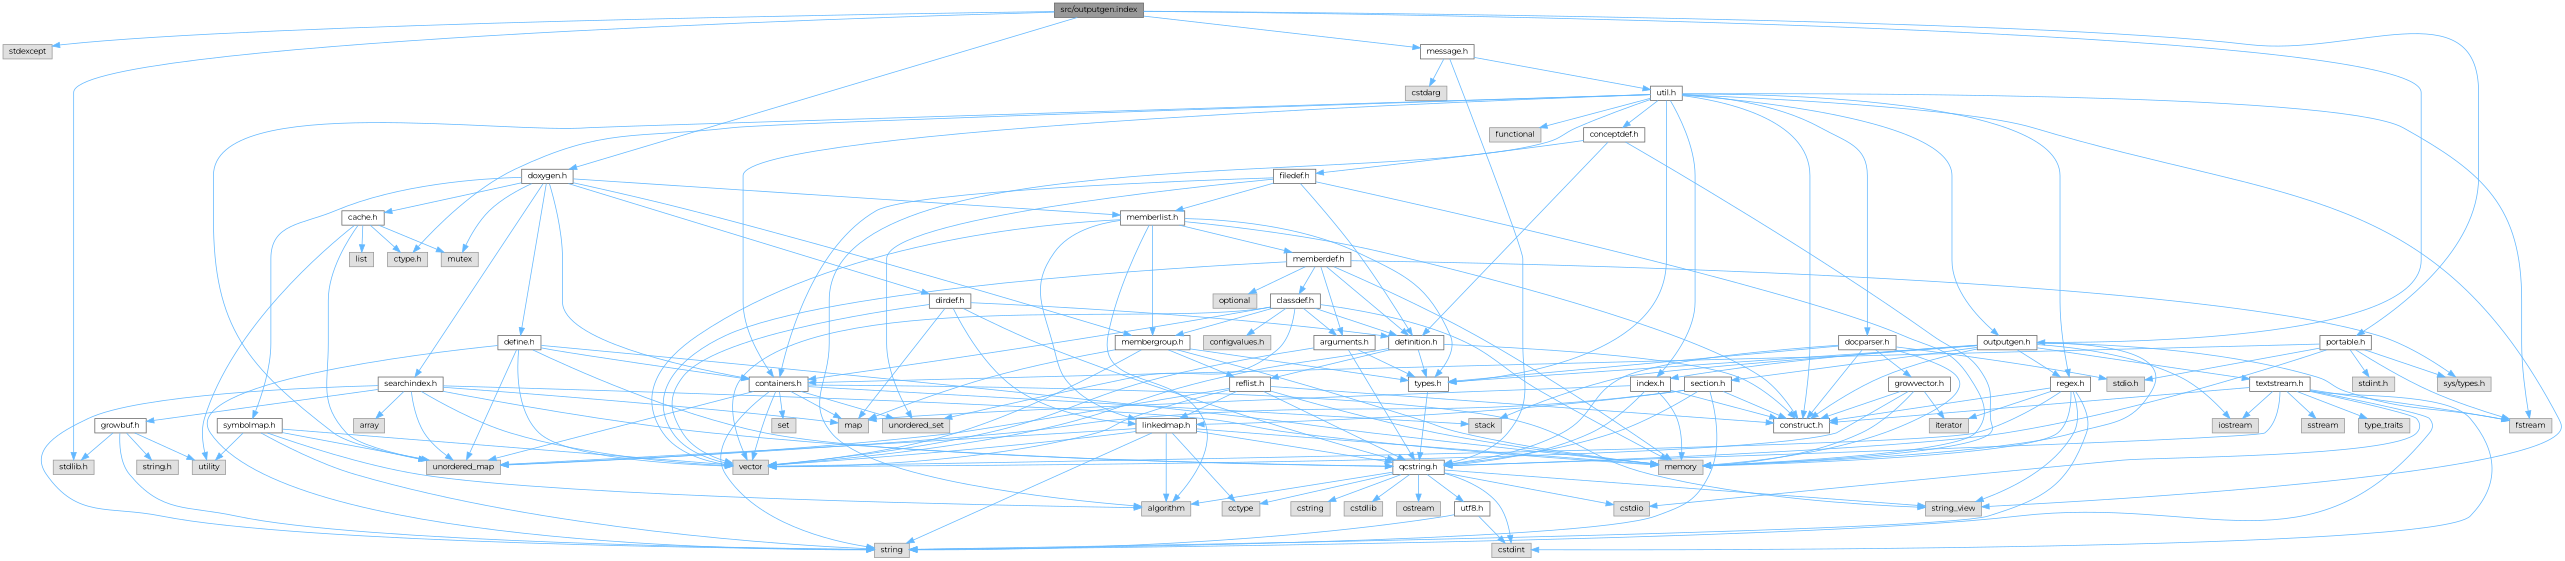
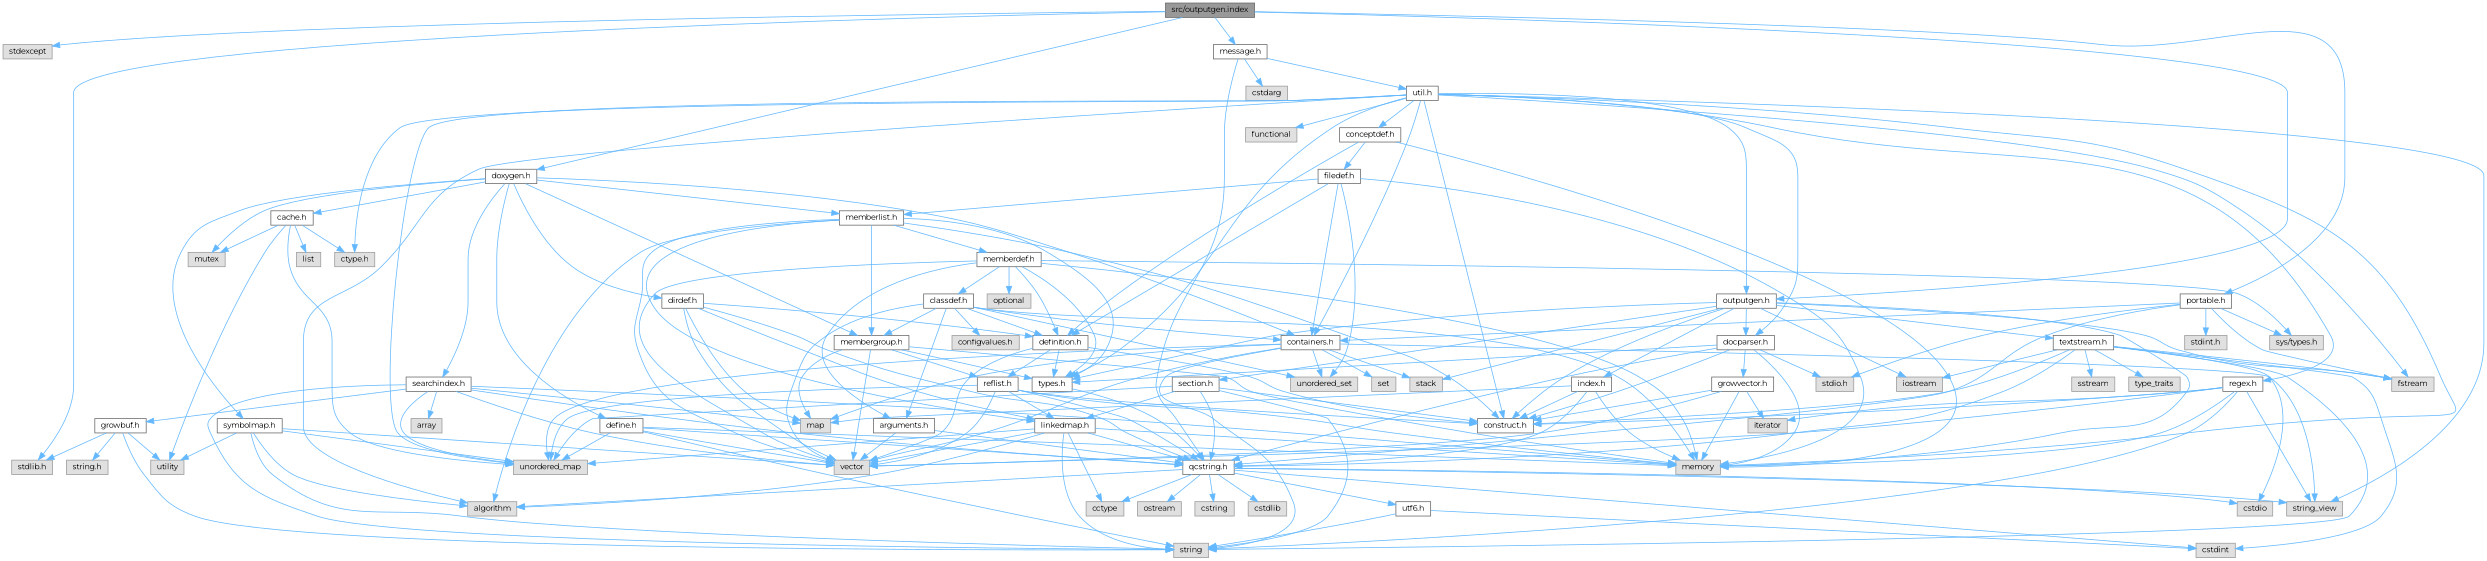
(1695, 238) -> (2347, 244)
(2035, 361) -> (1746, 318)
(1383, 362) -> (1078, 310)
(641, 364) -> none
(1472, 509) -> (1413, 509)
